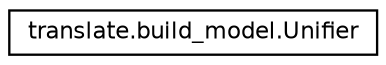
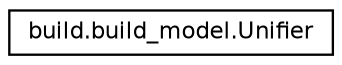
(193, 33) -> (171, 33)
